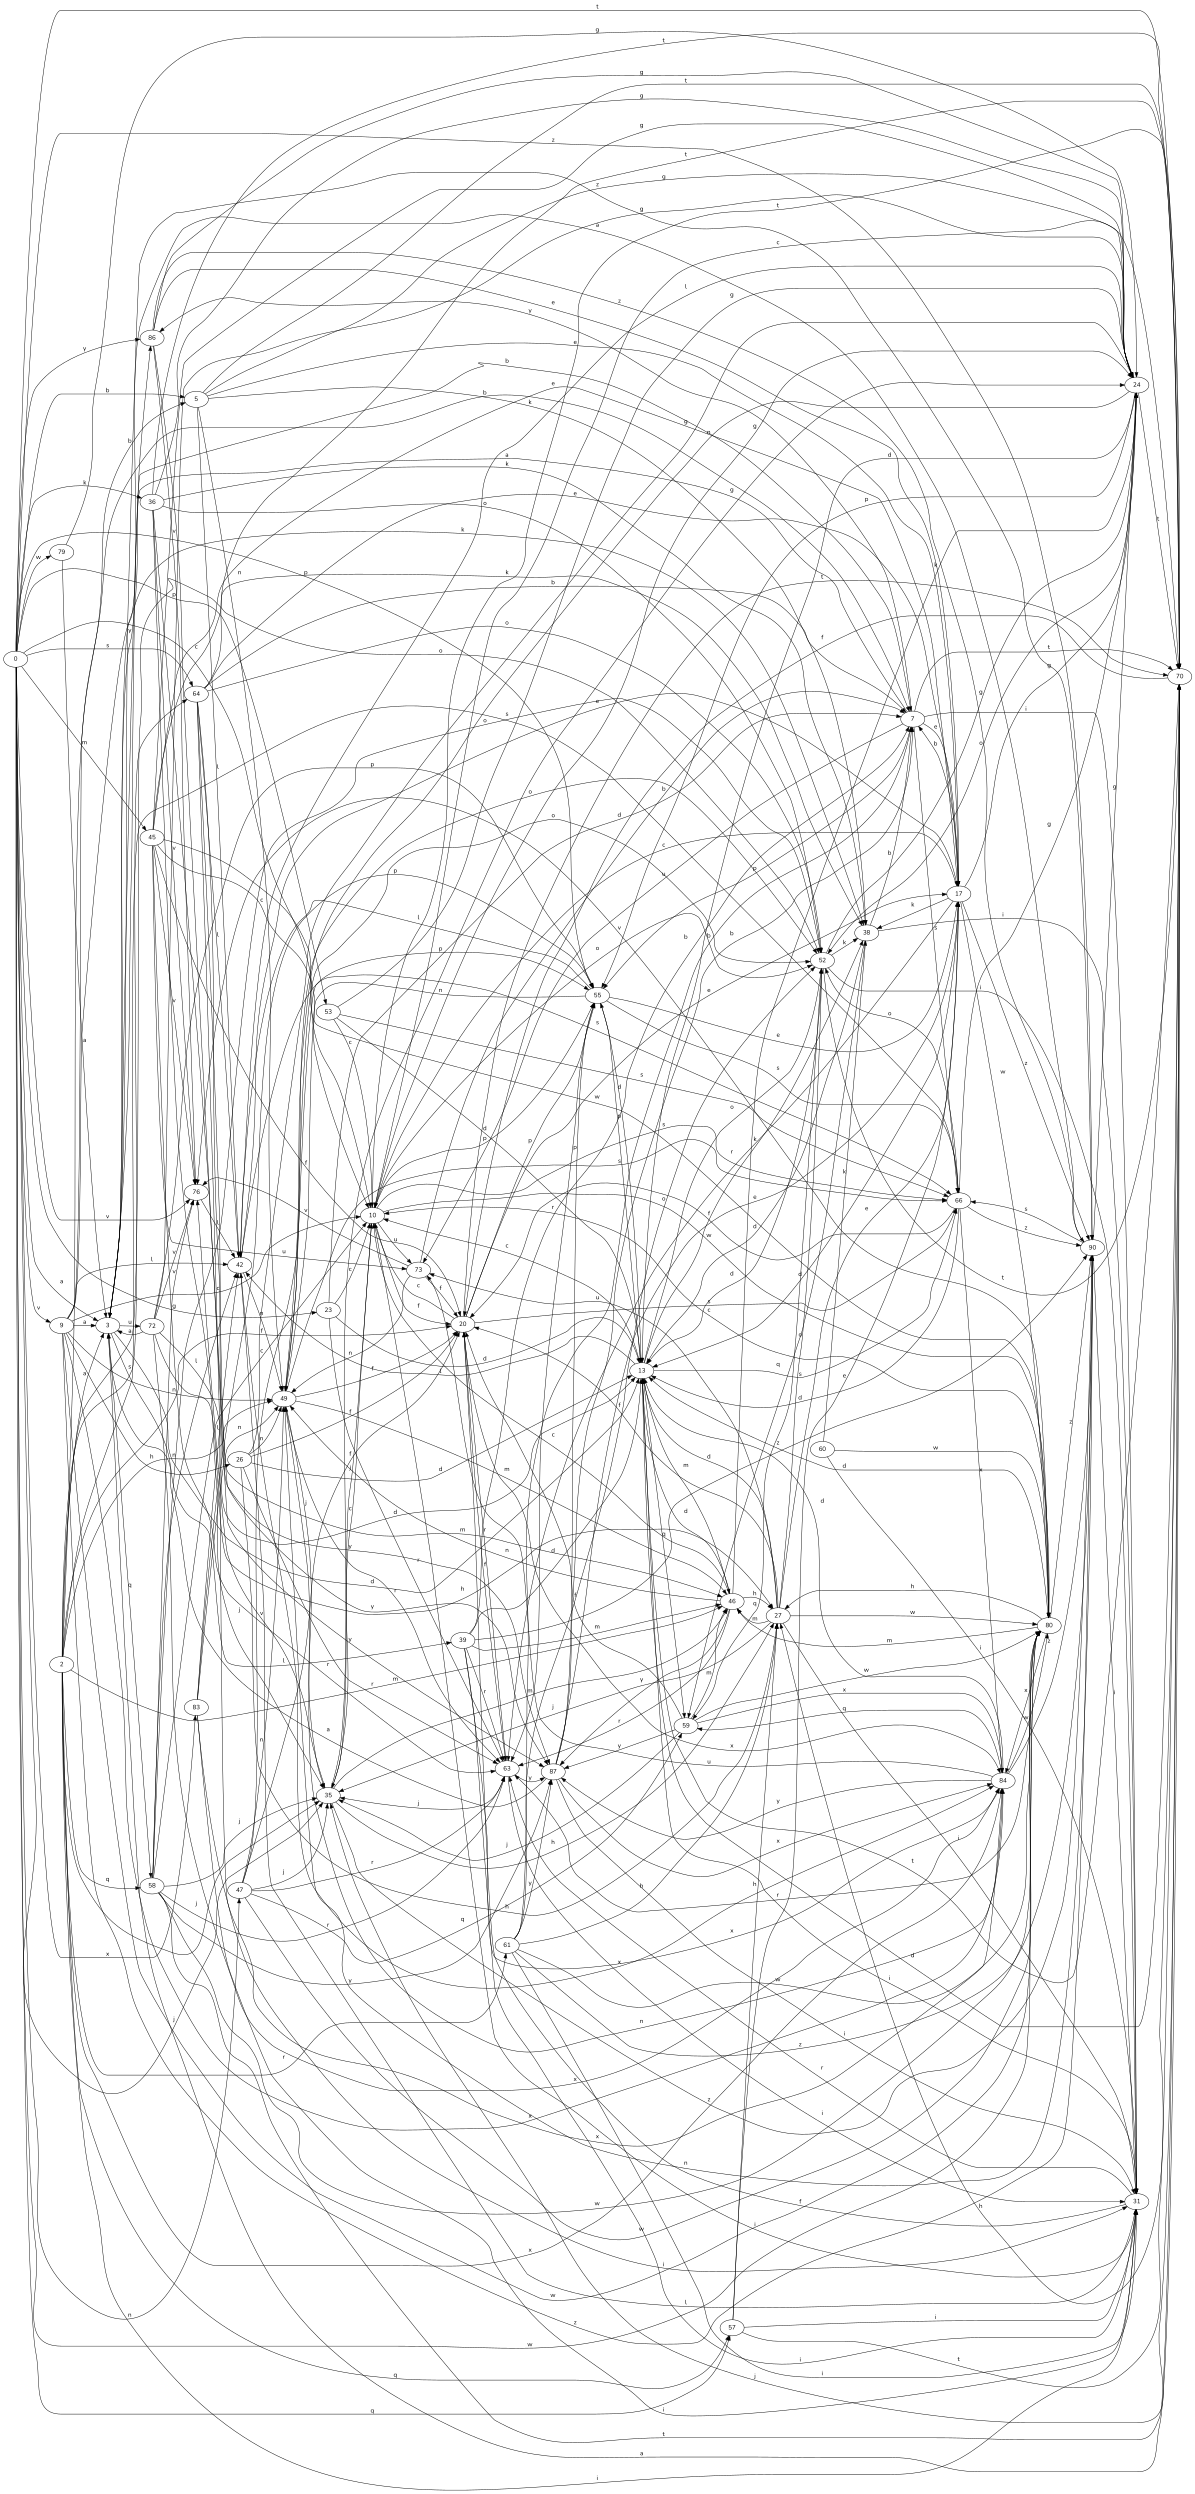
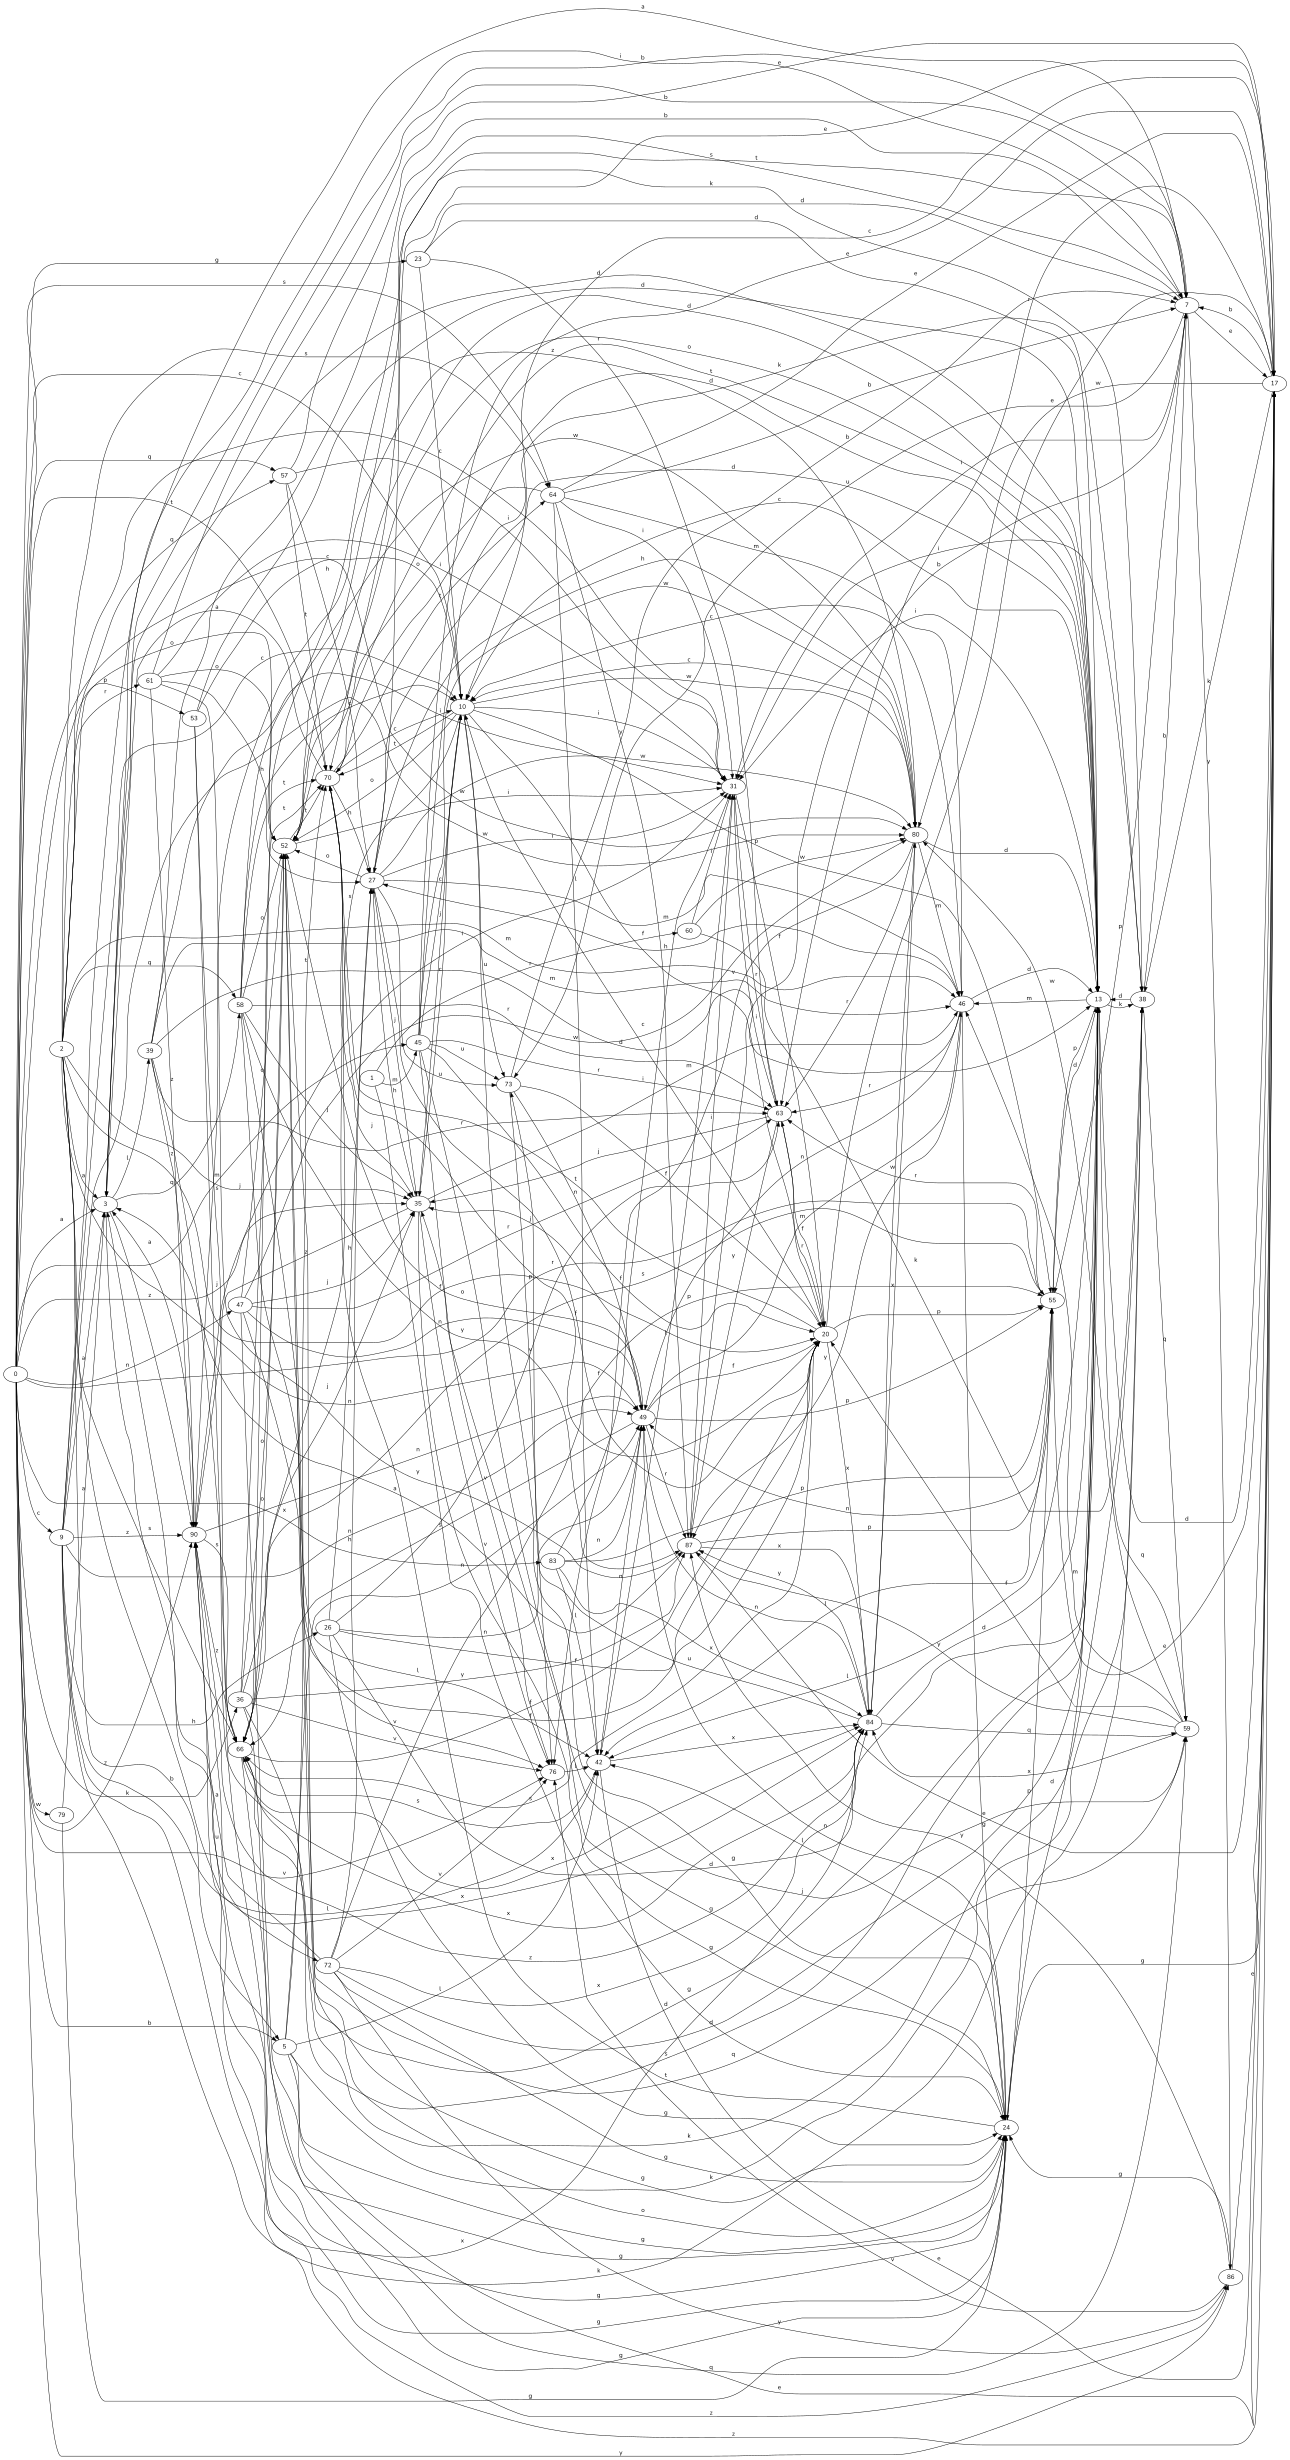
(819, 134) -> (423, 626)
(485, 393) -> (621, 56)
(936, 565) -> (984, 1824)
(122, 834) -> (719, 2314)
none -> (372, 1078)
(39, 1308) -> (39, 1513)
(383, 1584) -> (663, 1477)
(918, 2001) -> none
